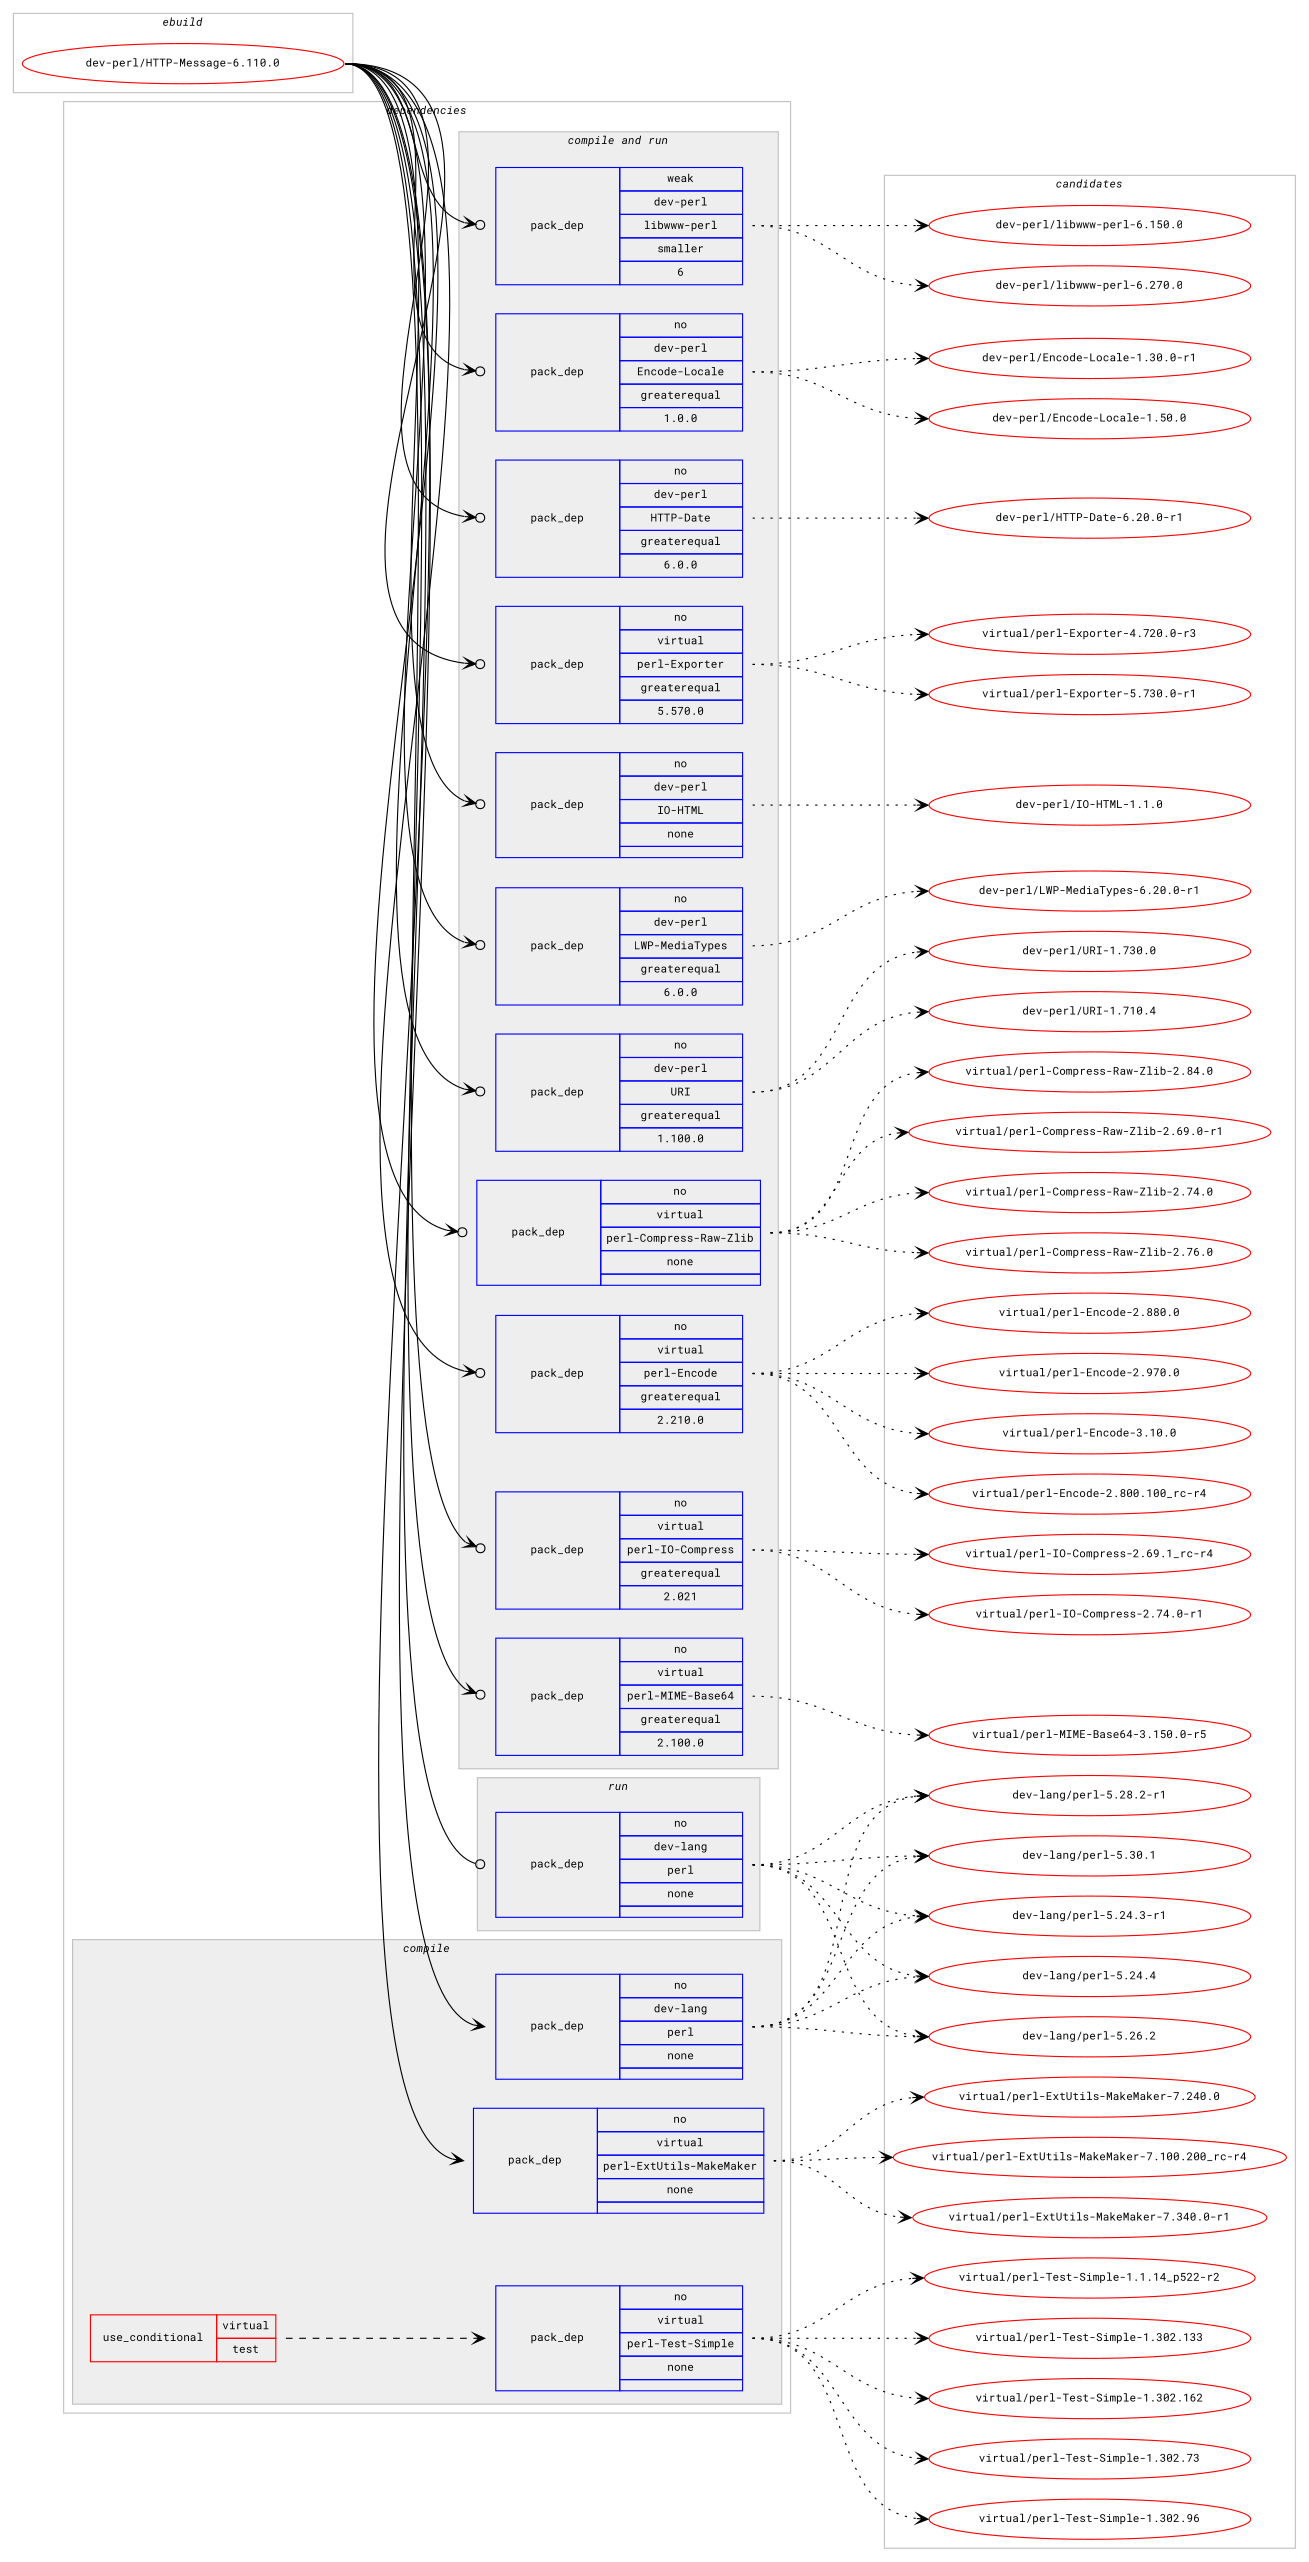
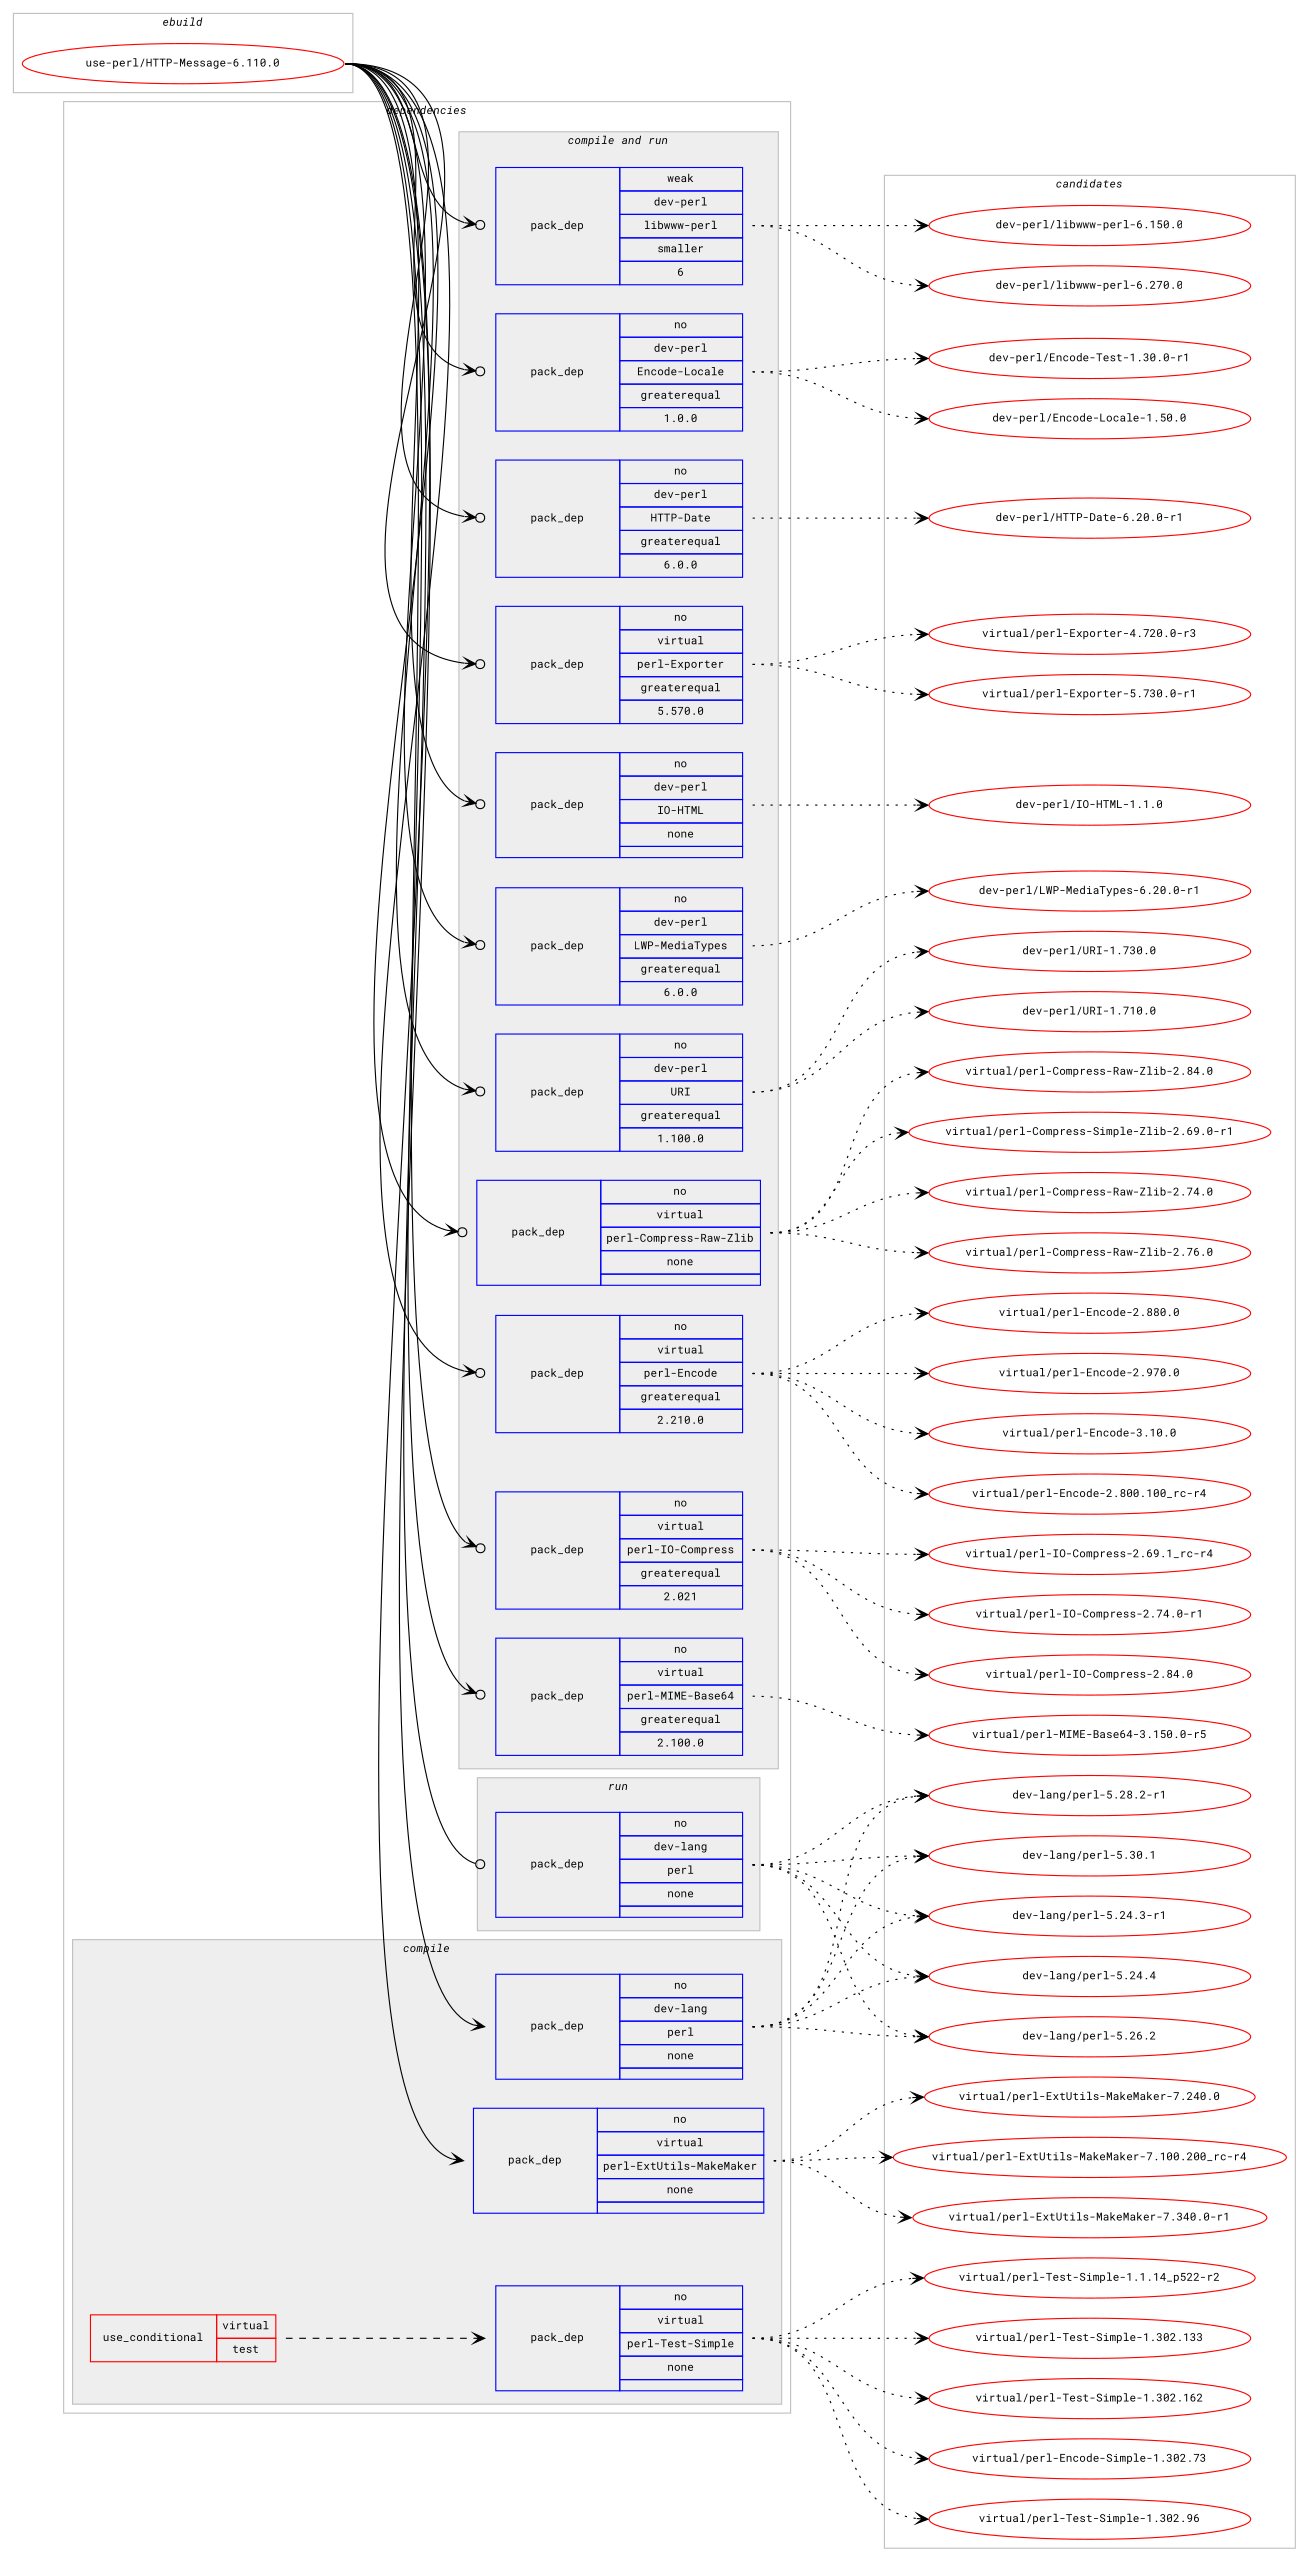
(183, 64) -> (183, 64)
(1090, 358) -> (1090, 358)
(1090, 1012) -> (1090, 1012)
(1090, 1132) -> (1090, 1132)
none -> (1090, 1675)
(1090, 2459) -> (1090, 2459)
